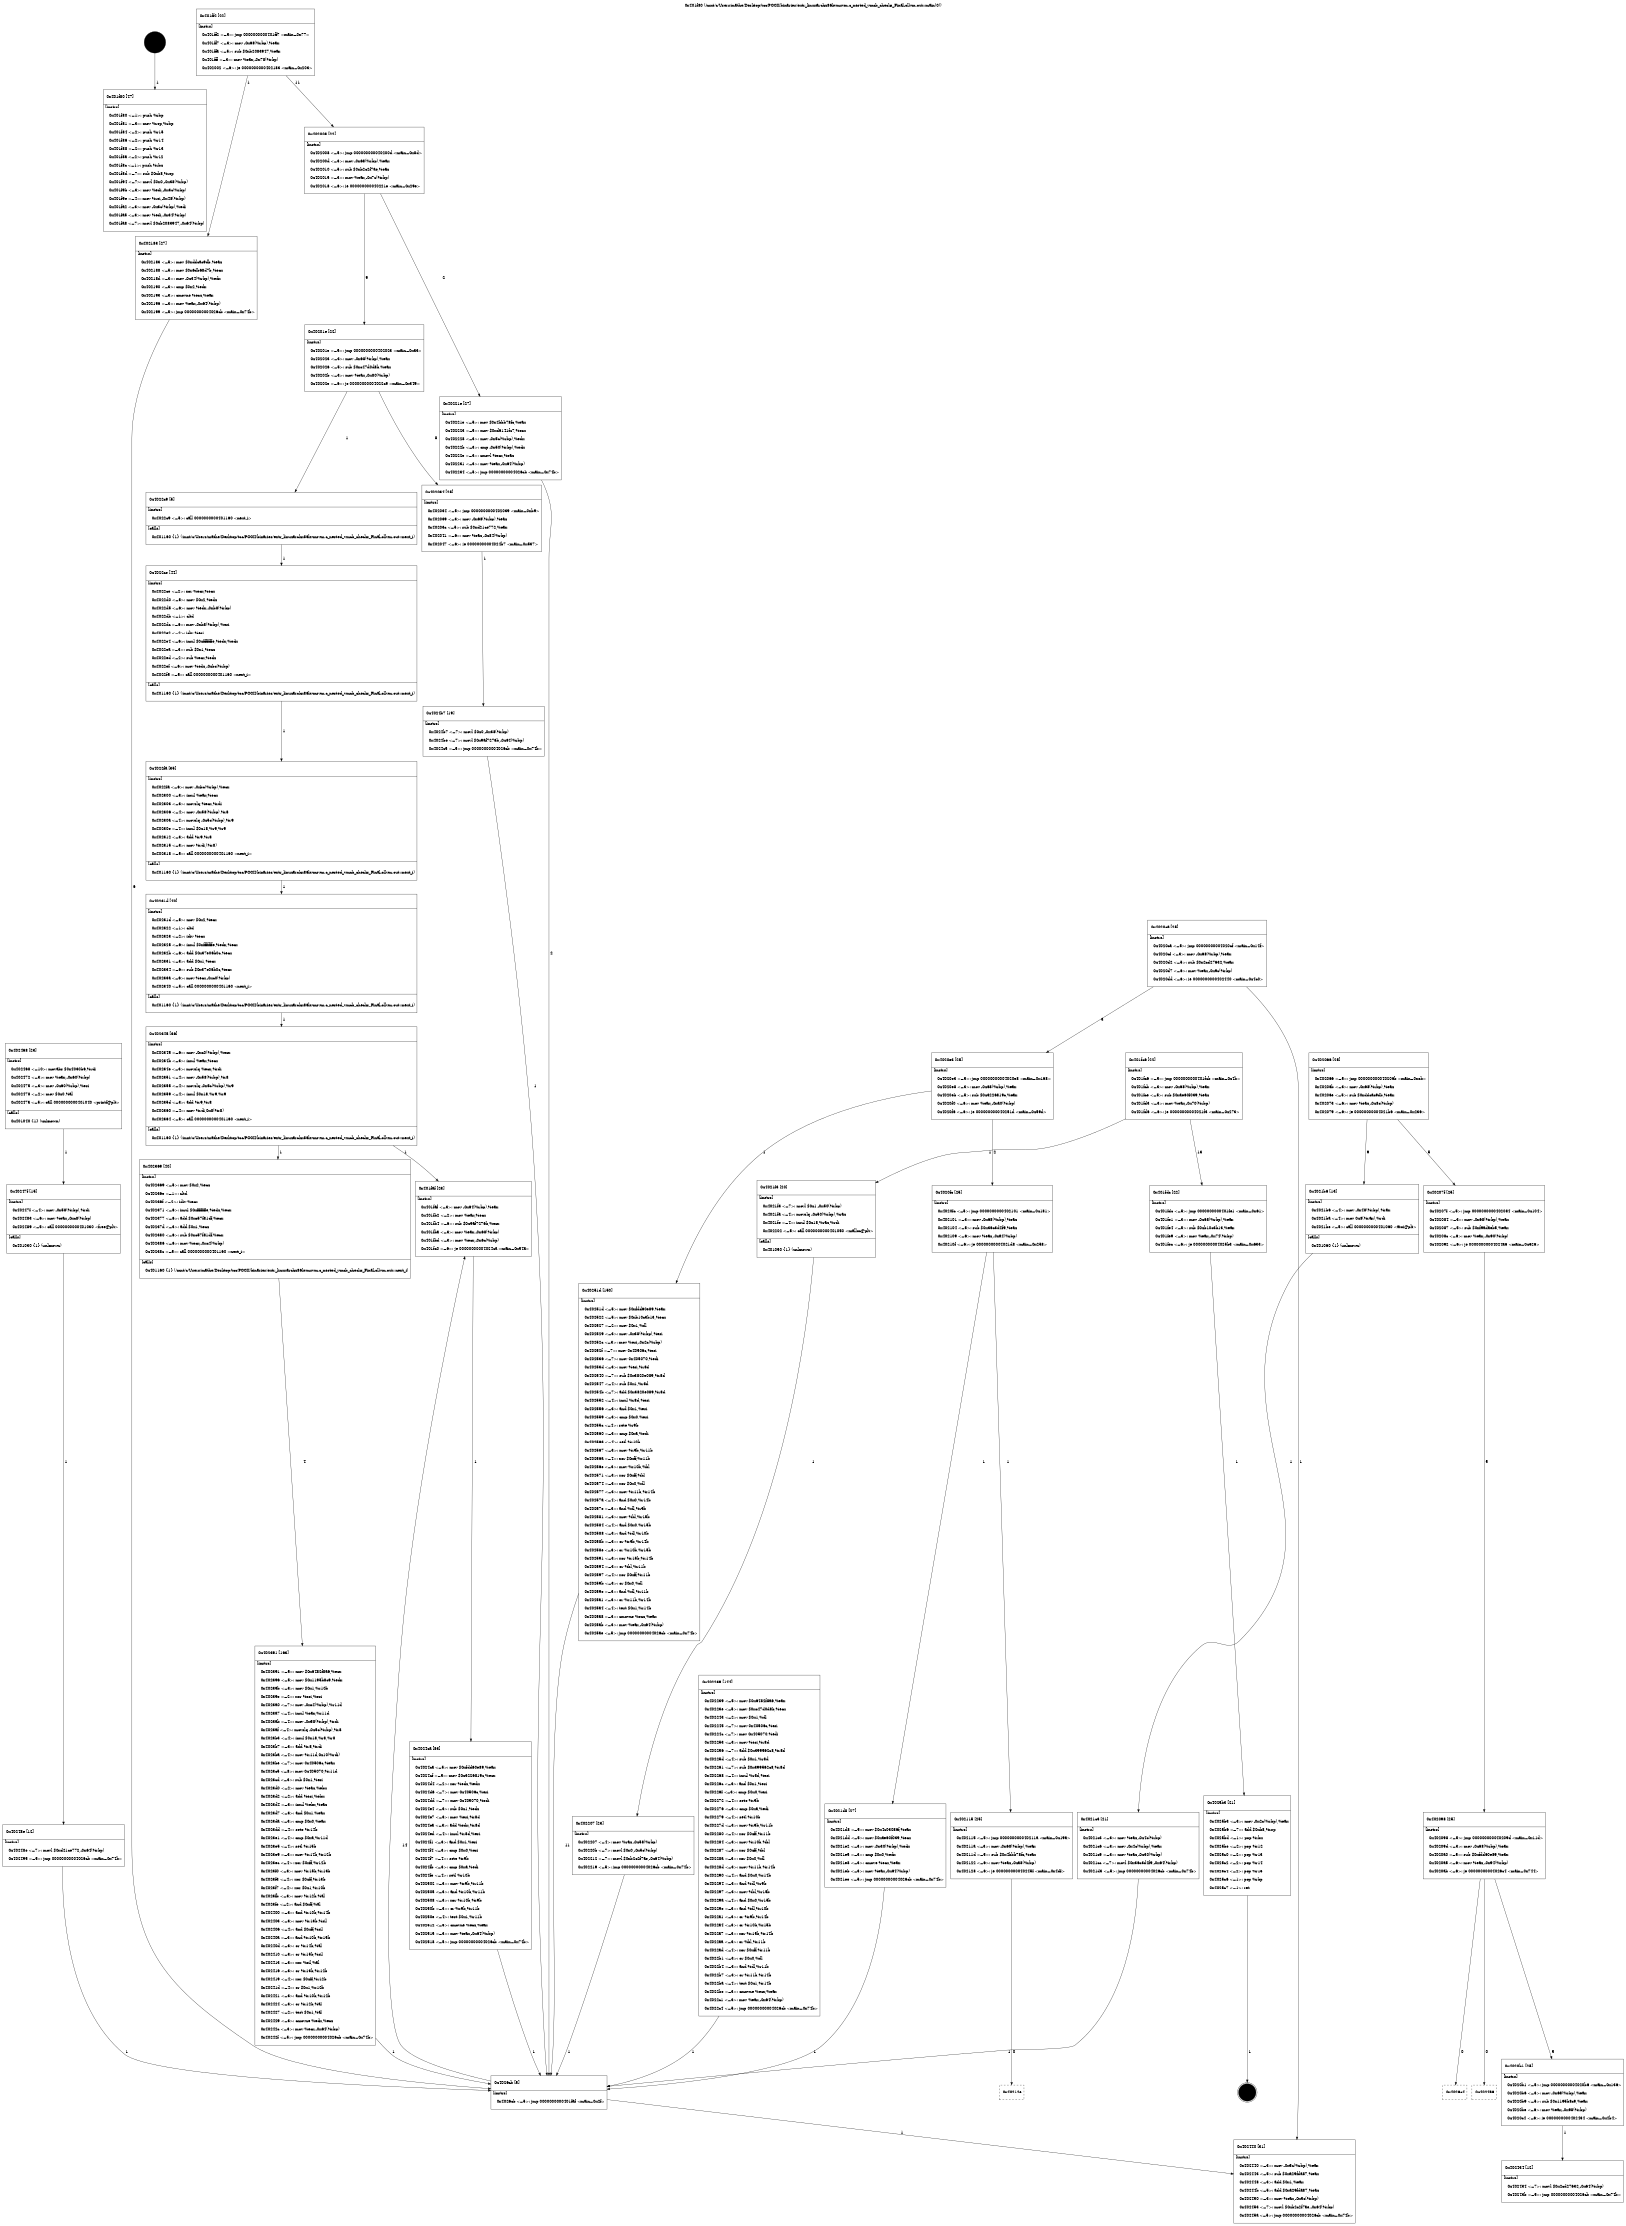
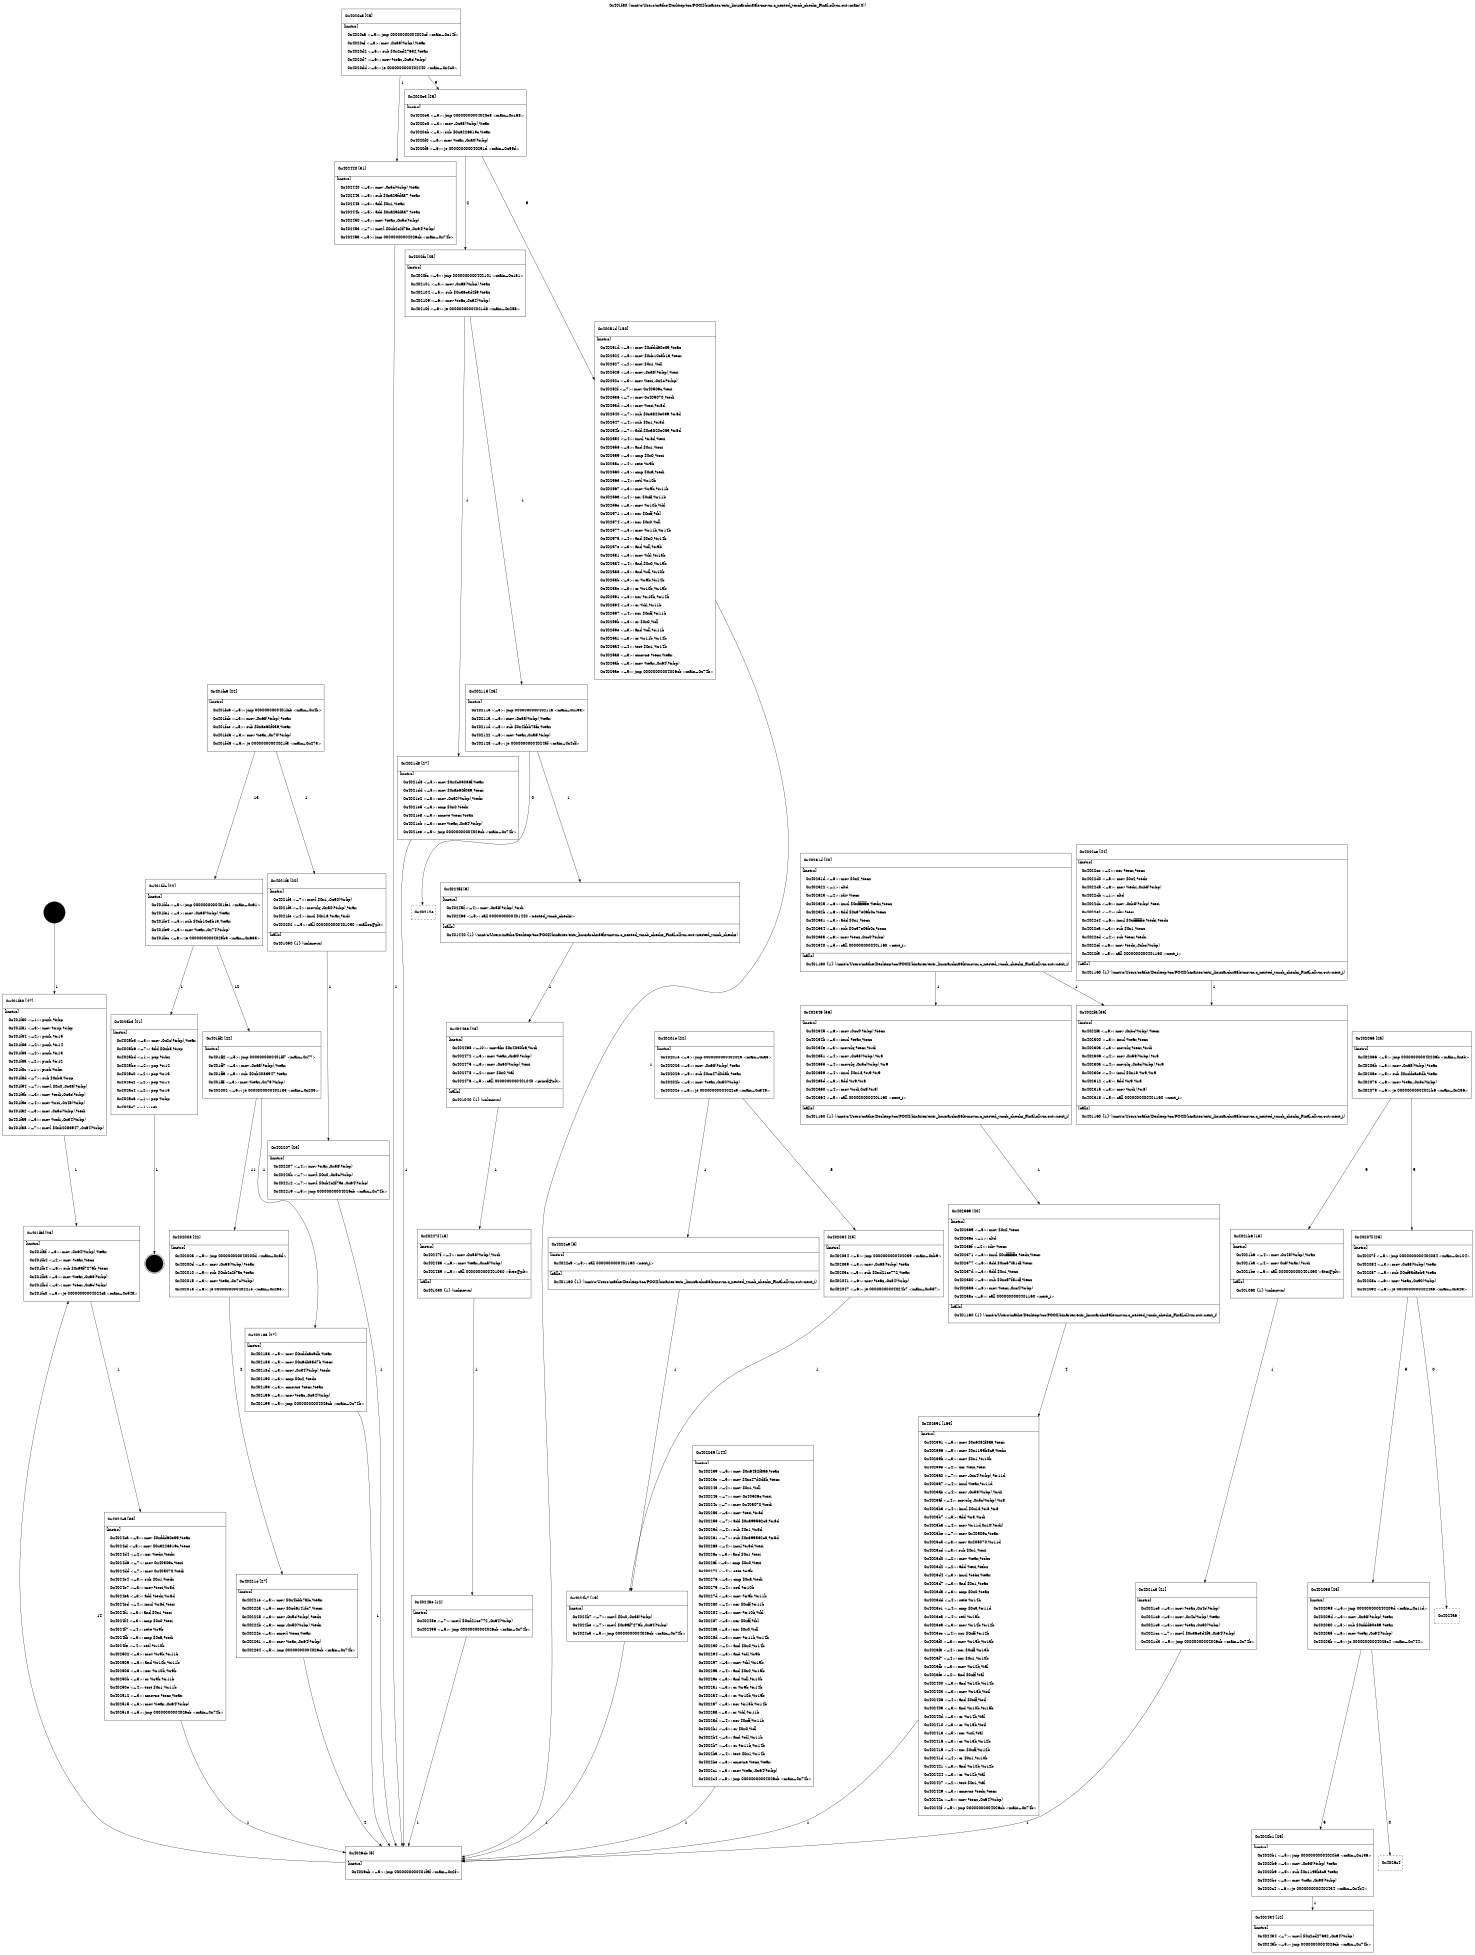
(364, 258) -> none
(281, 554) -> (656, 1439)
(281, 886) -> (1073, 988)
(134, 887) -> (377, 1616)
none -> (590, 912)
none -> (233, 987)
(764, 1153) -> (526, 203)
(416, 1161) -> (70, 1179)
(567, 1846) -> (650, 1065)
(1484, 1981) -> (1436, 1451)
(919, 2137) -> (394, 1044)
